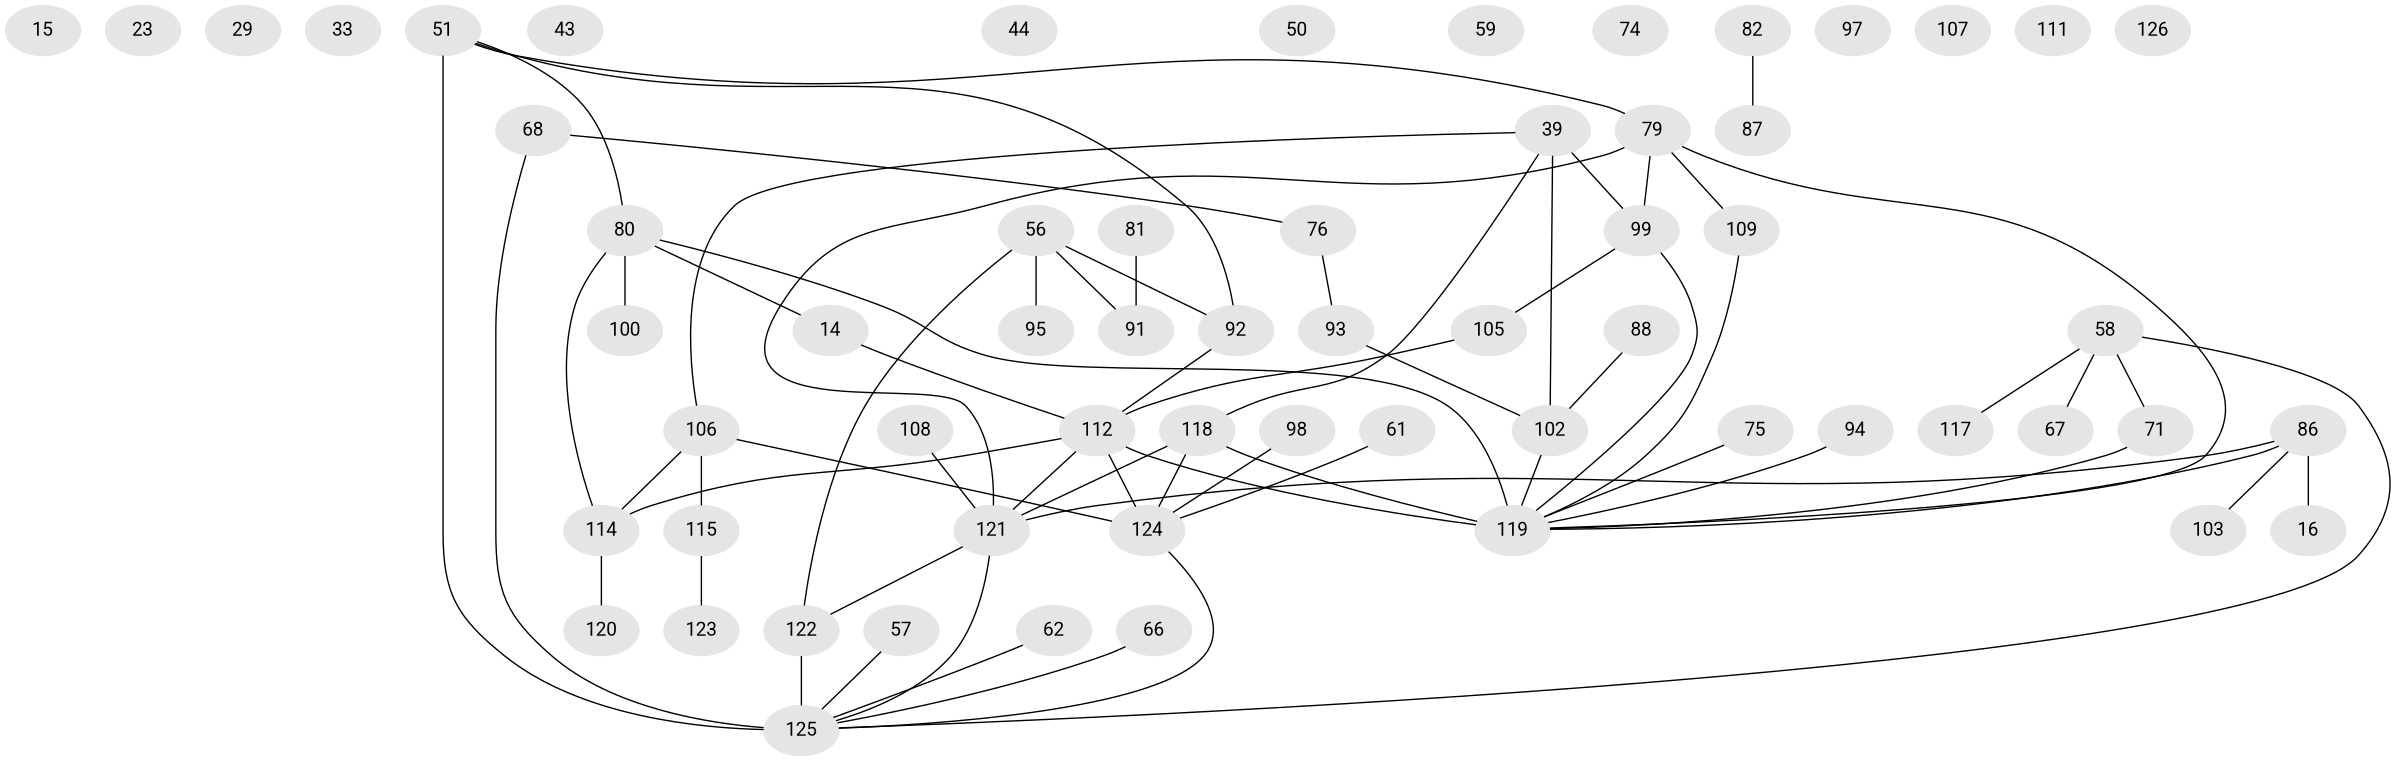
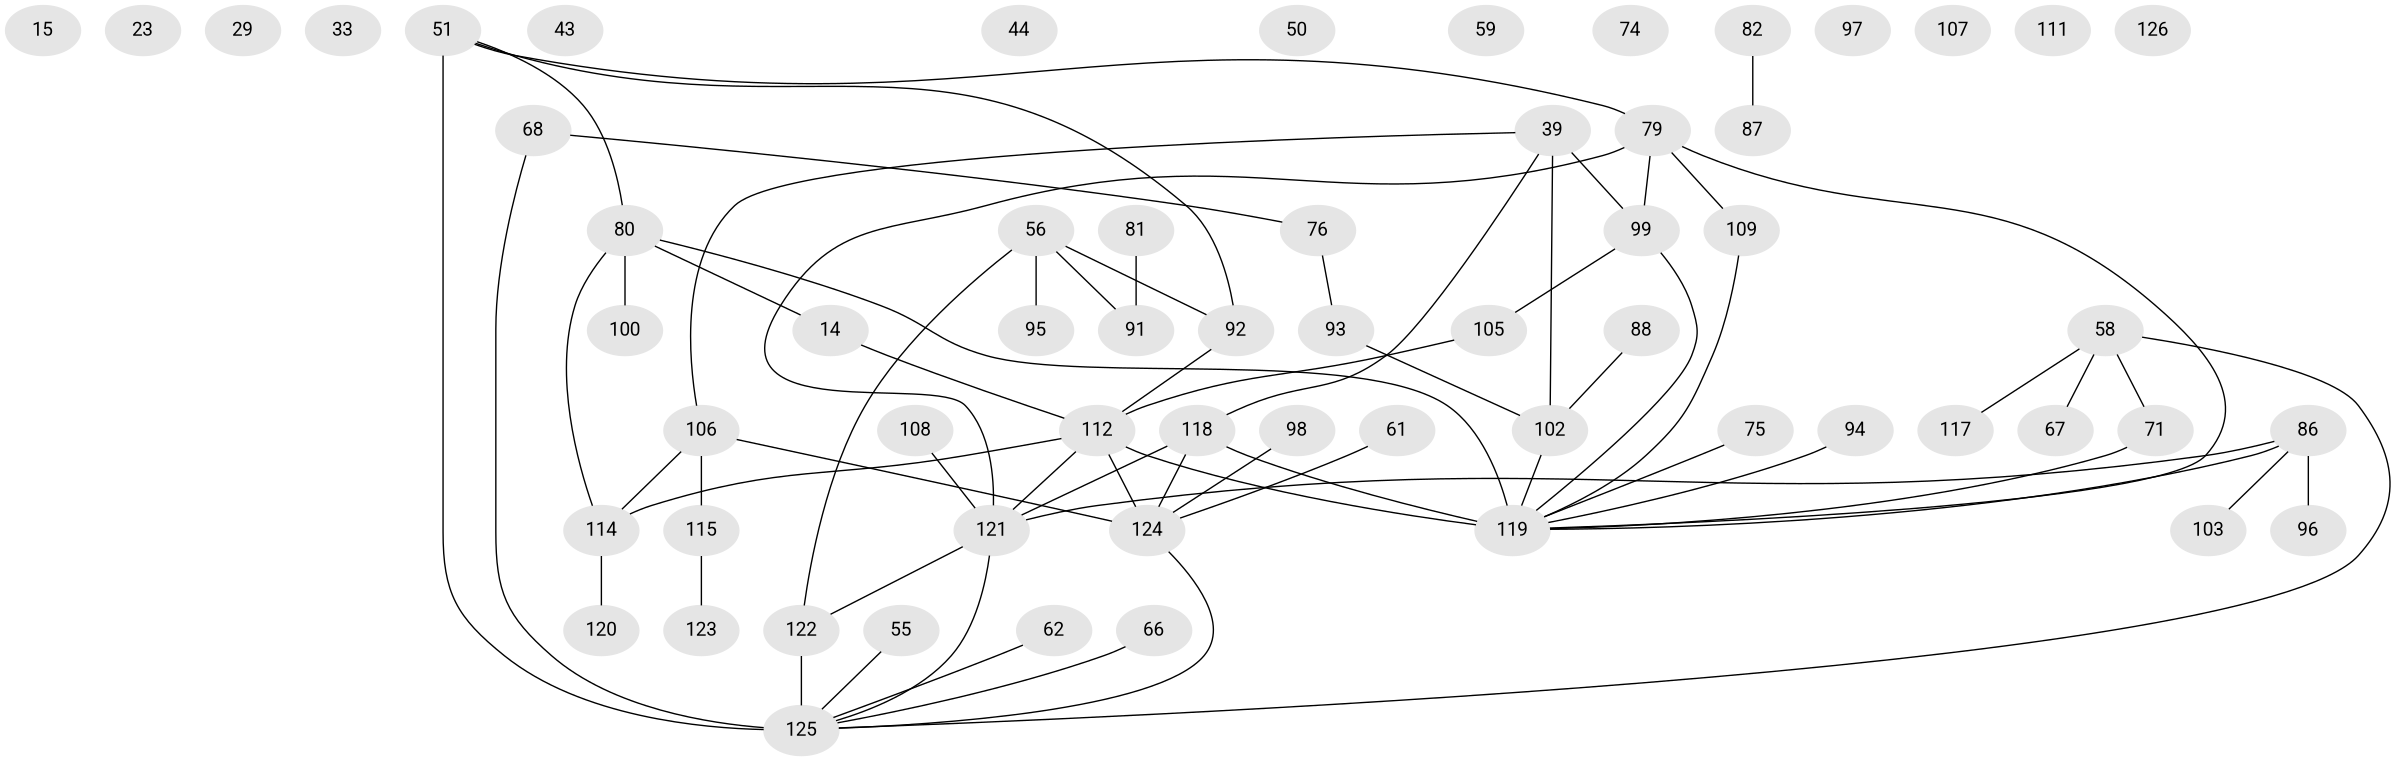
(2308, 531) -> (2308, 531)
(901, 631) -> (901, 631)
